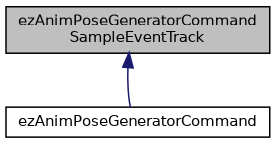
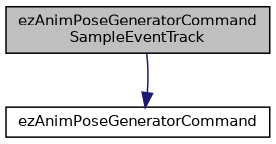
(128, 88) -> (148, 73)
